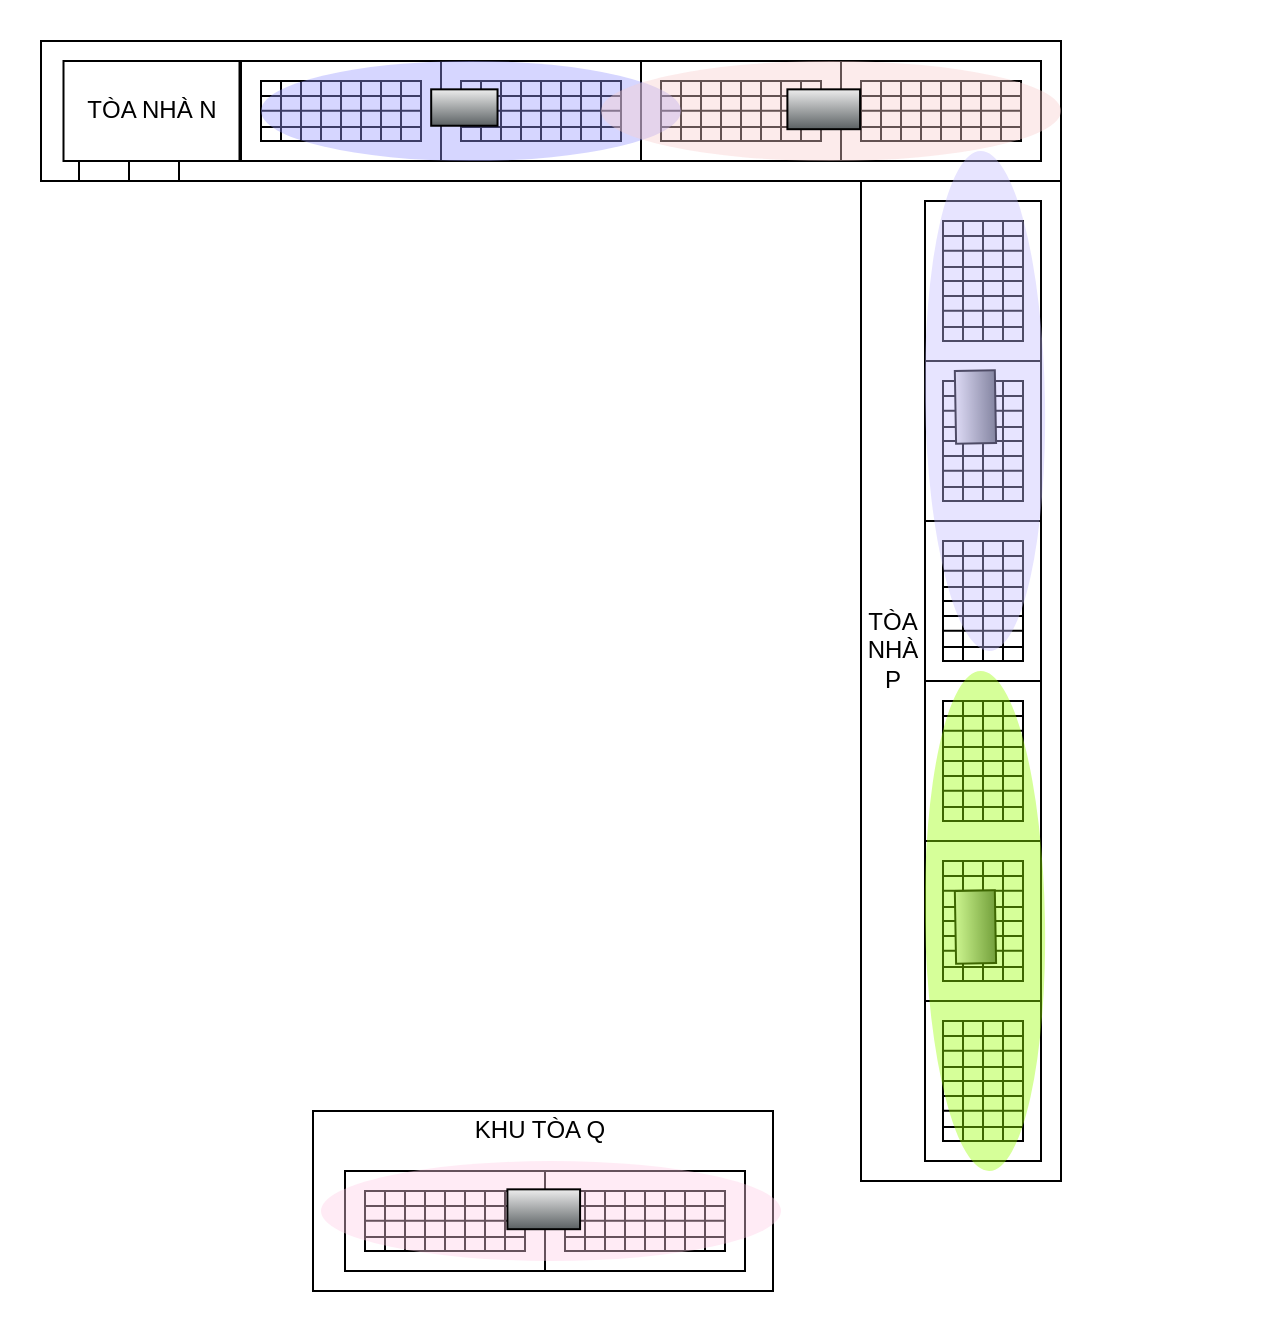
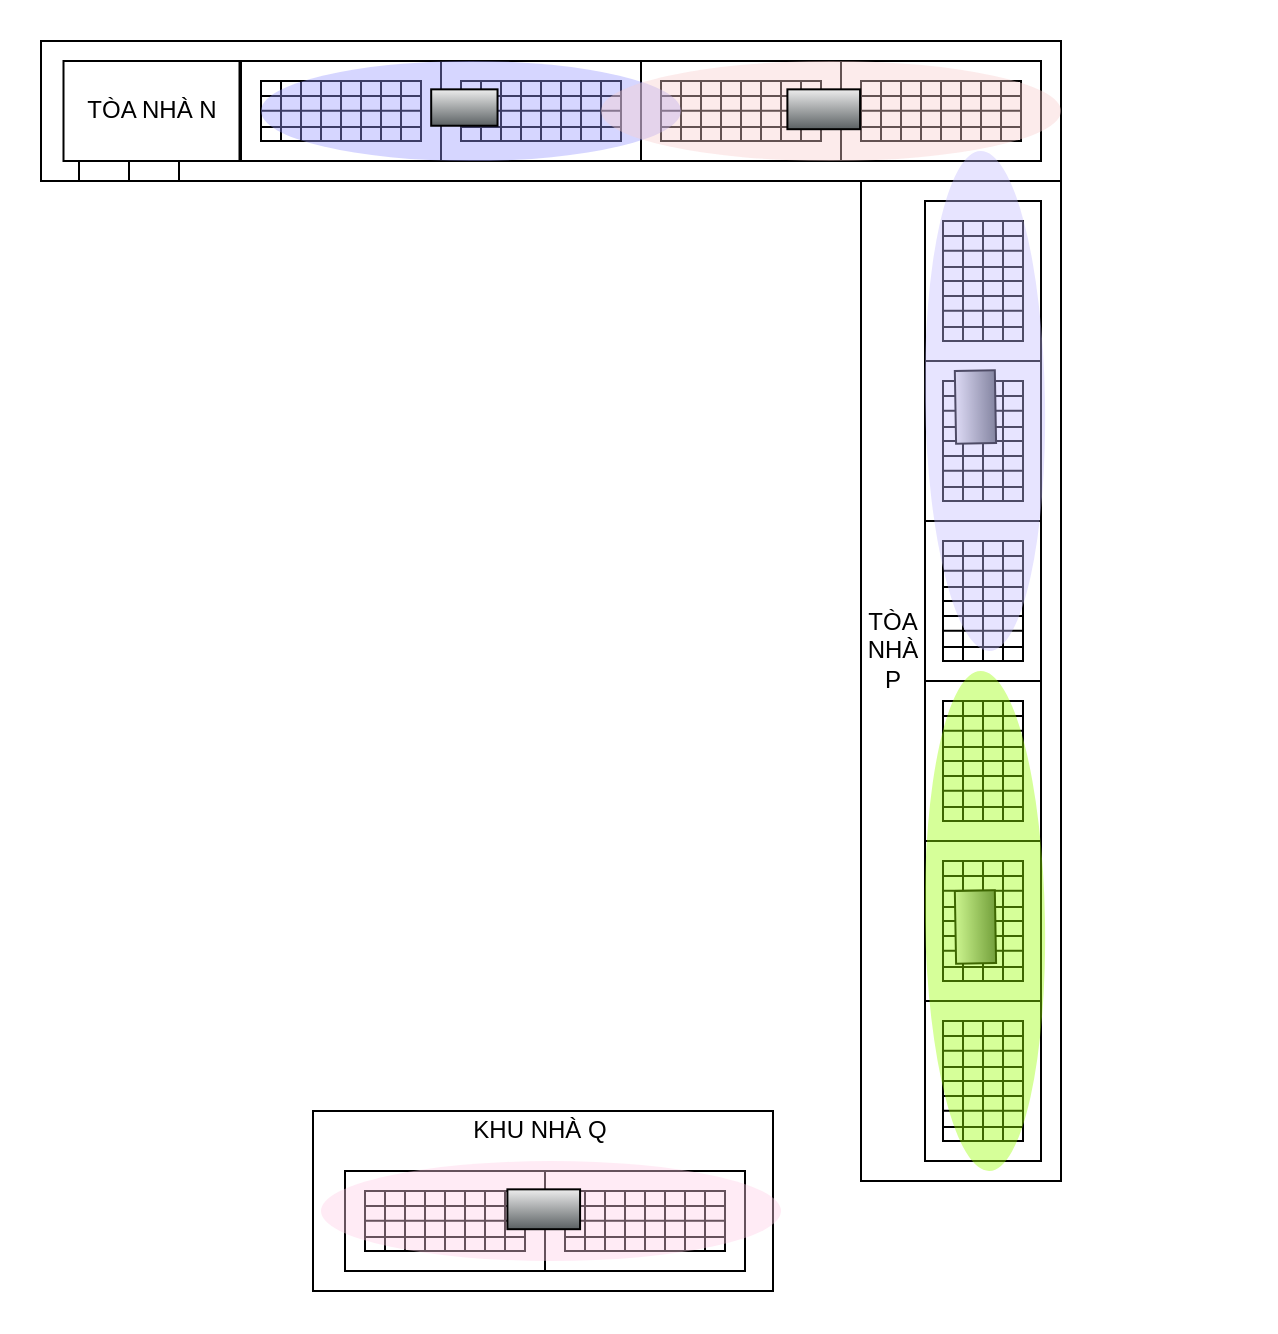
(541, 1131) -> (541, 1131)
